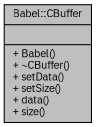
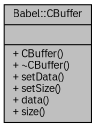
(34, 54) -> (38, 54)
